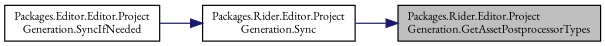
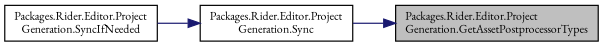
(82, 23) -> (81, 23)
